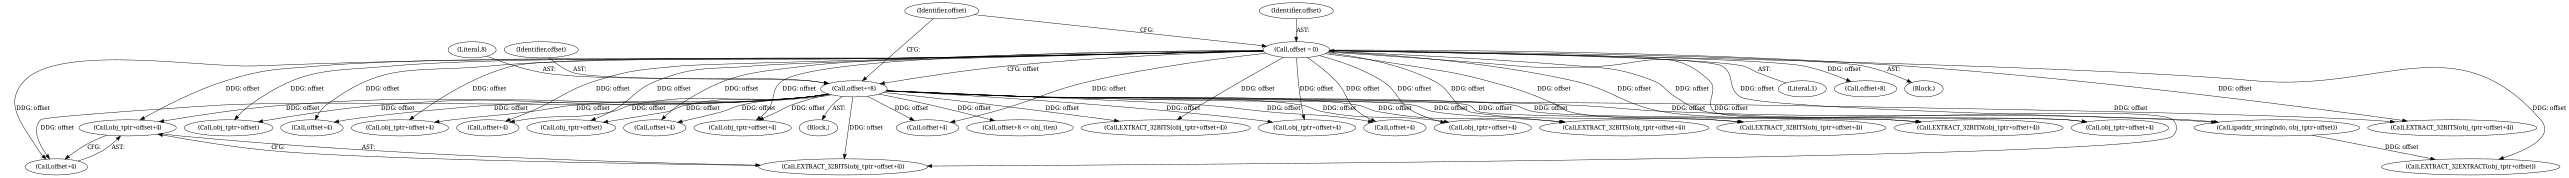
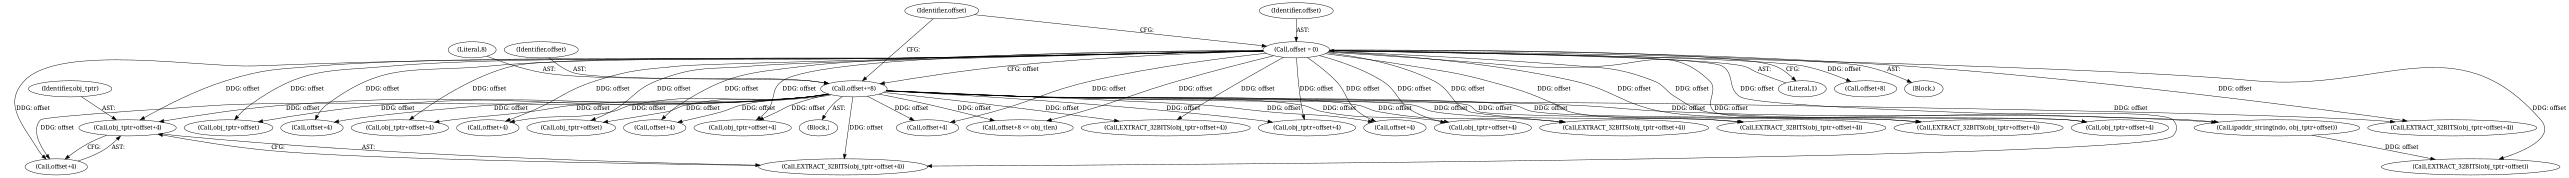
none -> (1563, 52)
none -> (1162, 86)
none -> (70, 89)
(2471, 167) -> (2471, 167)
